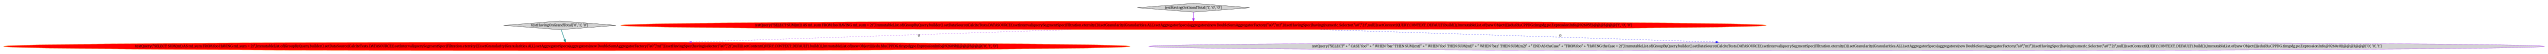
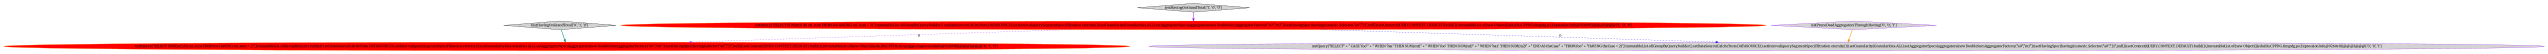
none -> (1854, 25)
